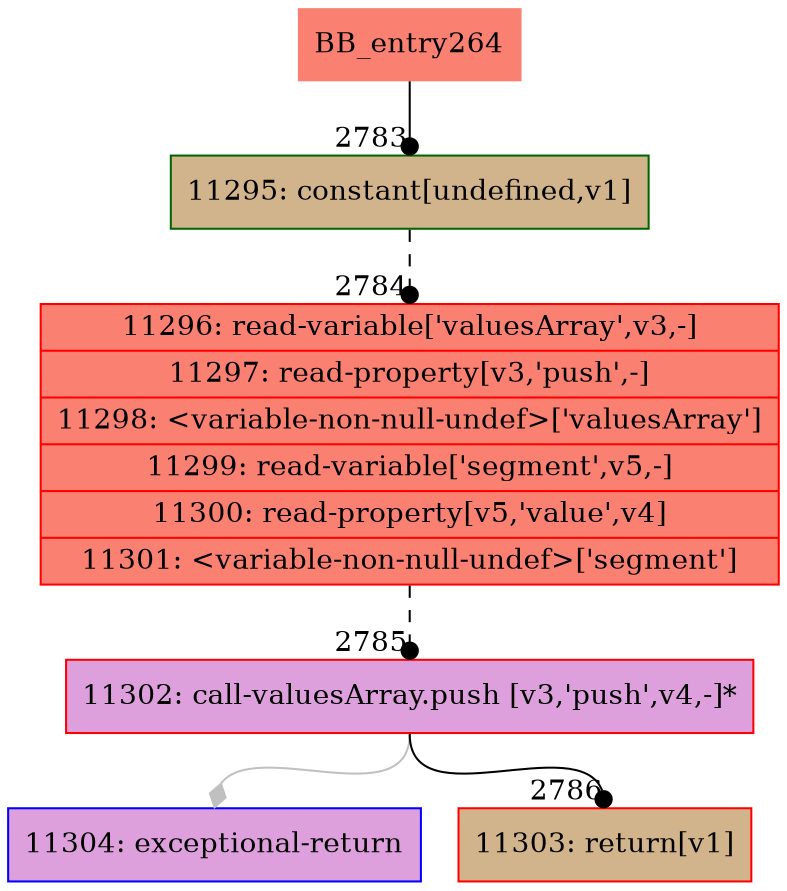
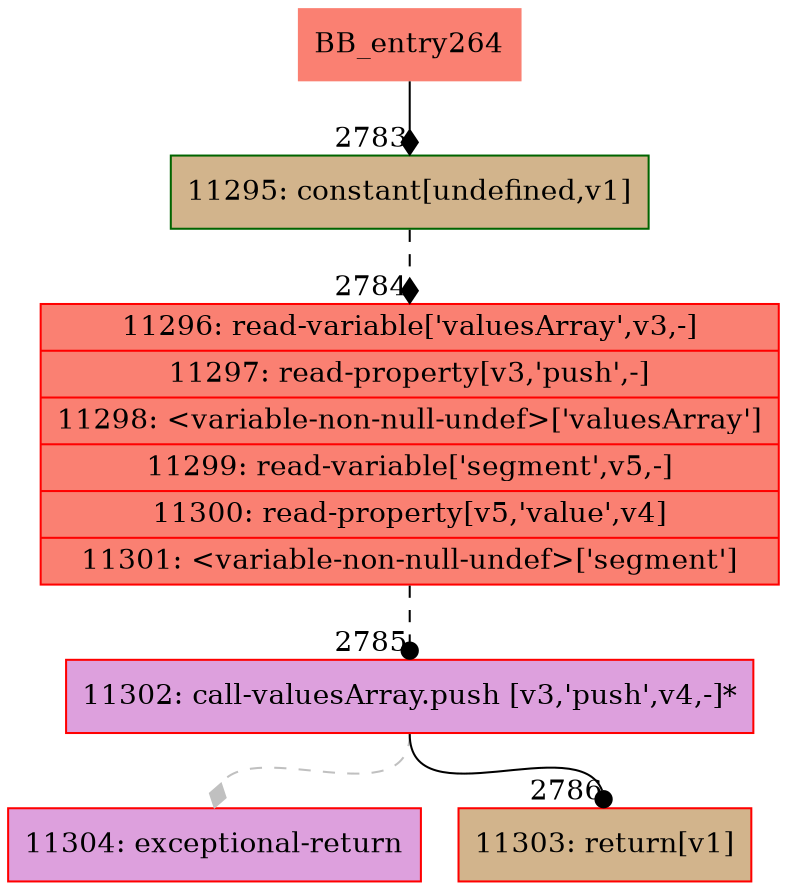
(410, 110) -> (410, 106)
(410, 258) -> (410, 254)
(324, 772) -> (324, 772)
(215, 845) -> (215, 845)
